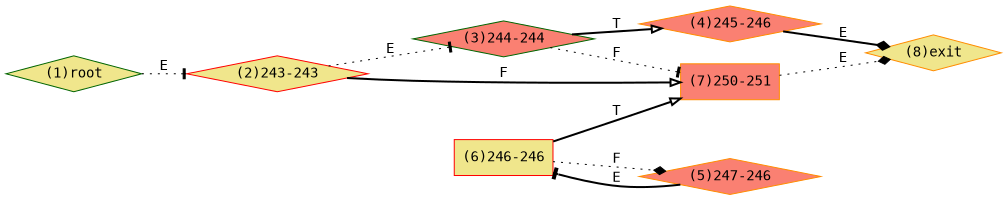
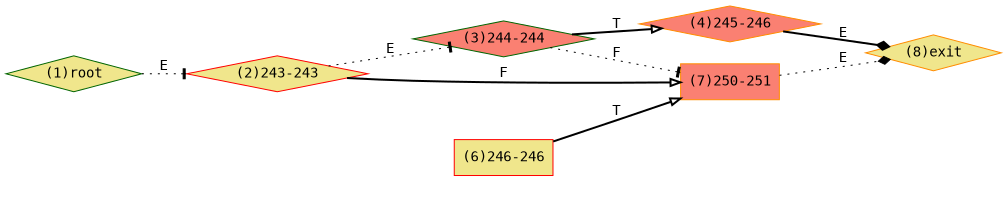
(730, 177) -> none
